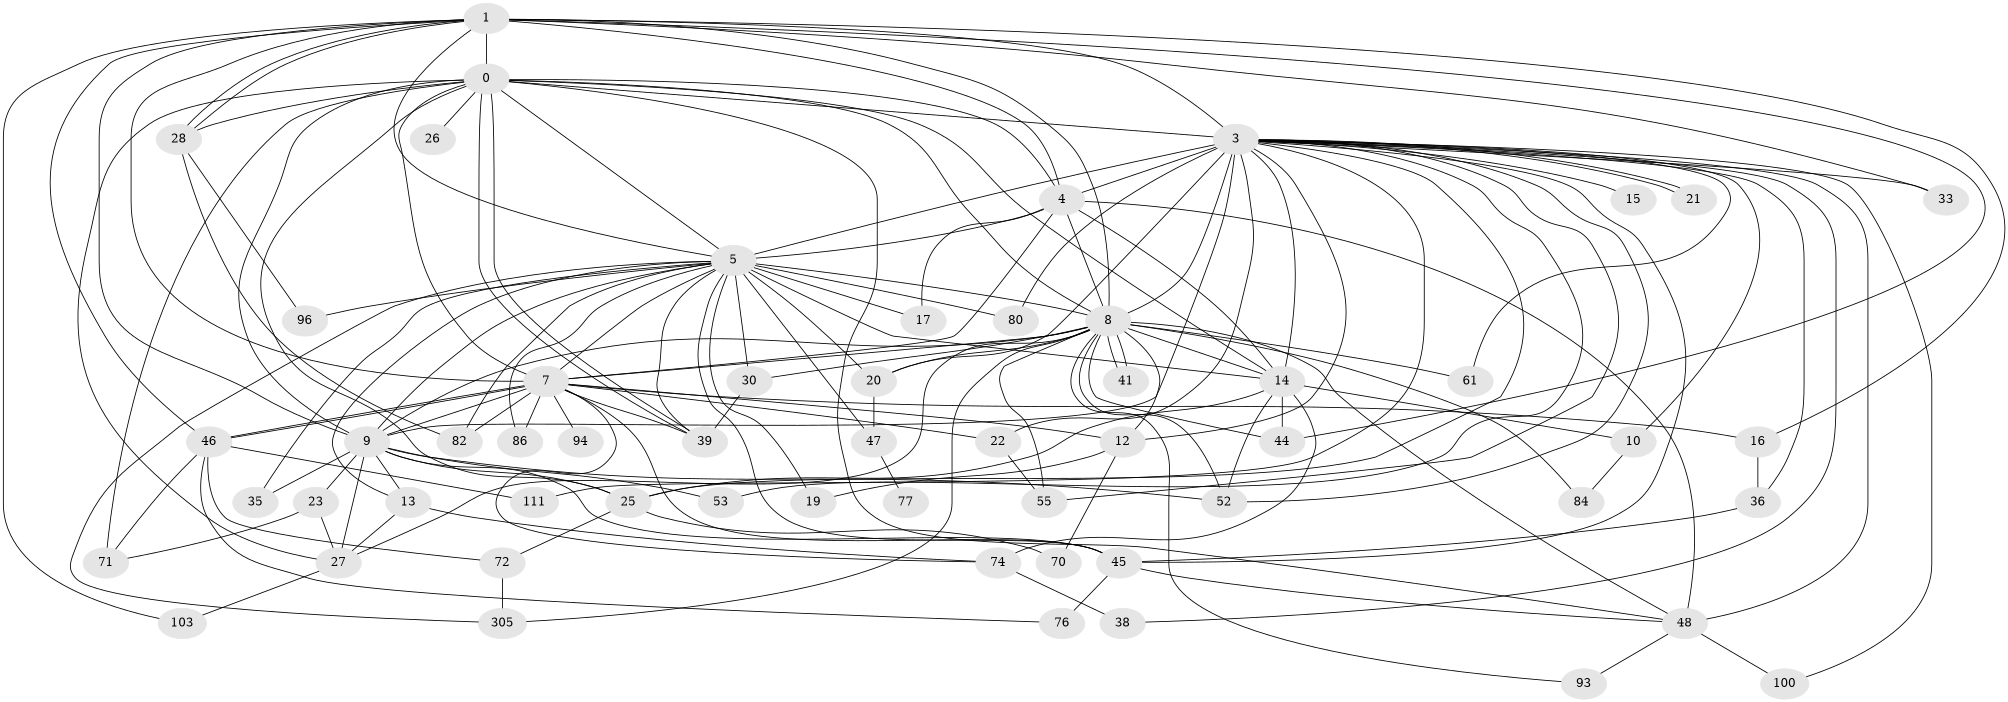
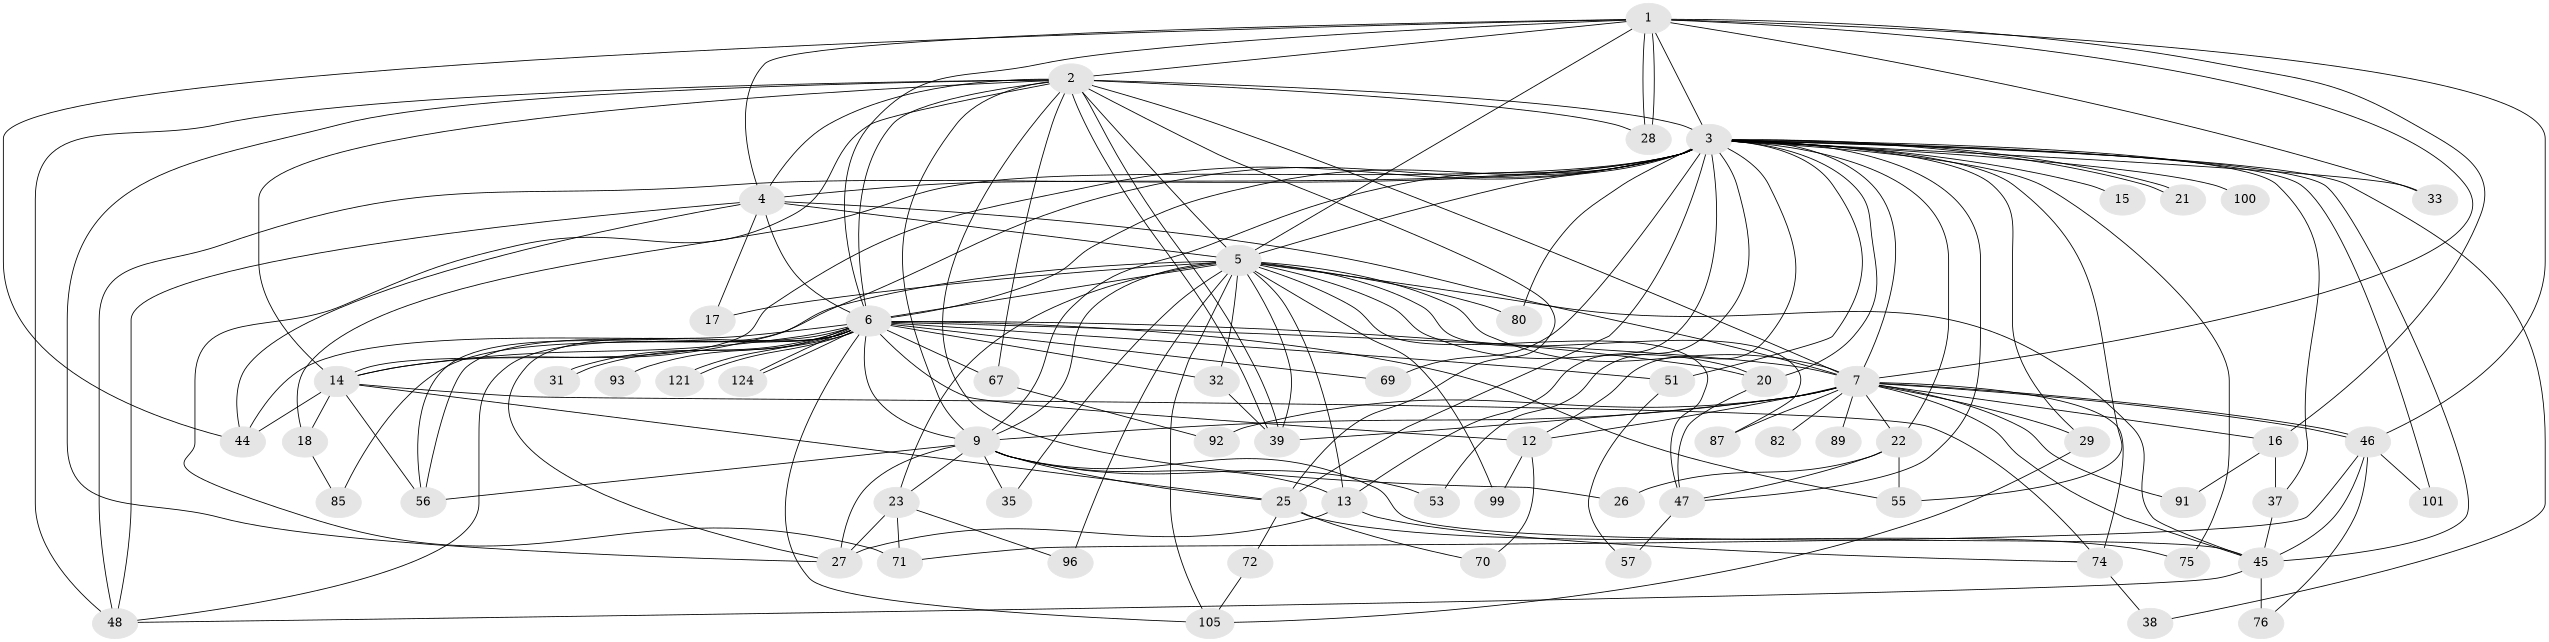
(487, 79) -> (1071, 79)
(99, 153) -> none
none -> (1884, 202)
(242, 230) -> (990, 535)
(1188, 283) -> (454, 269)
(565, 310) -> (1038, 315)
none -> (1981, 312)
(1108, 321) -> (869, 321)
(264, 324) -> none
none -> (1561, 377)
none -> (680, 381)
none -> (743, 381)
(750, 381) -> (1217, 381)
none -> (997, 381)
(1126, 381) -> (557, 381)
(1470, 381) -> (1388, 381)
none -> (1672, 381)
(520, 442) -> (1718, 442)
(581, 442) -> (1217, 442)
(1634, 442) -> (305, 442)
none -> (1839, 442)
none -> (2087, 442)
none -> (1773, 472)
none -> (1798, 478)
(534, 502) -> (2433, 502)
(813, 502) -> (1497, 502)
(906, 502) -> (1628, 563)
(1224, 502) -> (424, 502)
(1581, 502) -> (339, 502)
(1758, 502) -> (2275, 502)
none -> (2183, 502)
(319, 540) -> (2334, 516)
none -> (2187, 563)
(182, 623) -> none
(502, 623) -> (1210, 623)
(1634, 654) -> none
(1734, 654) -> none
